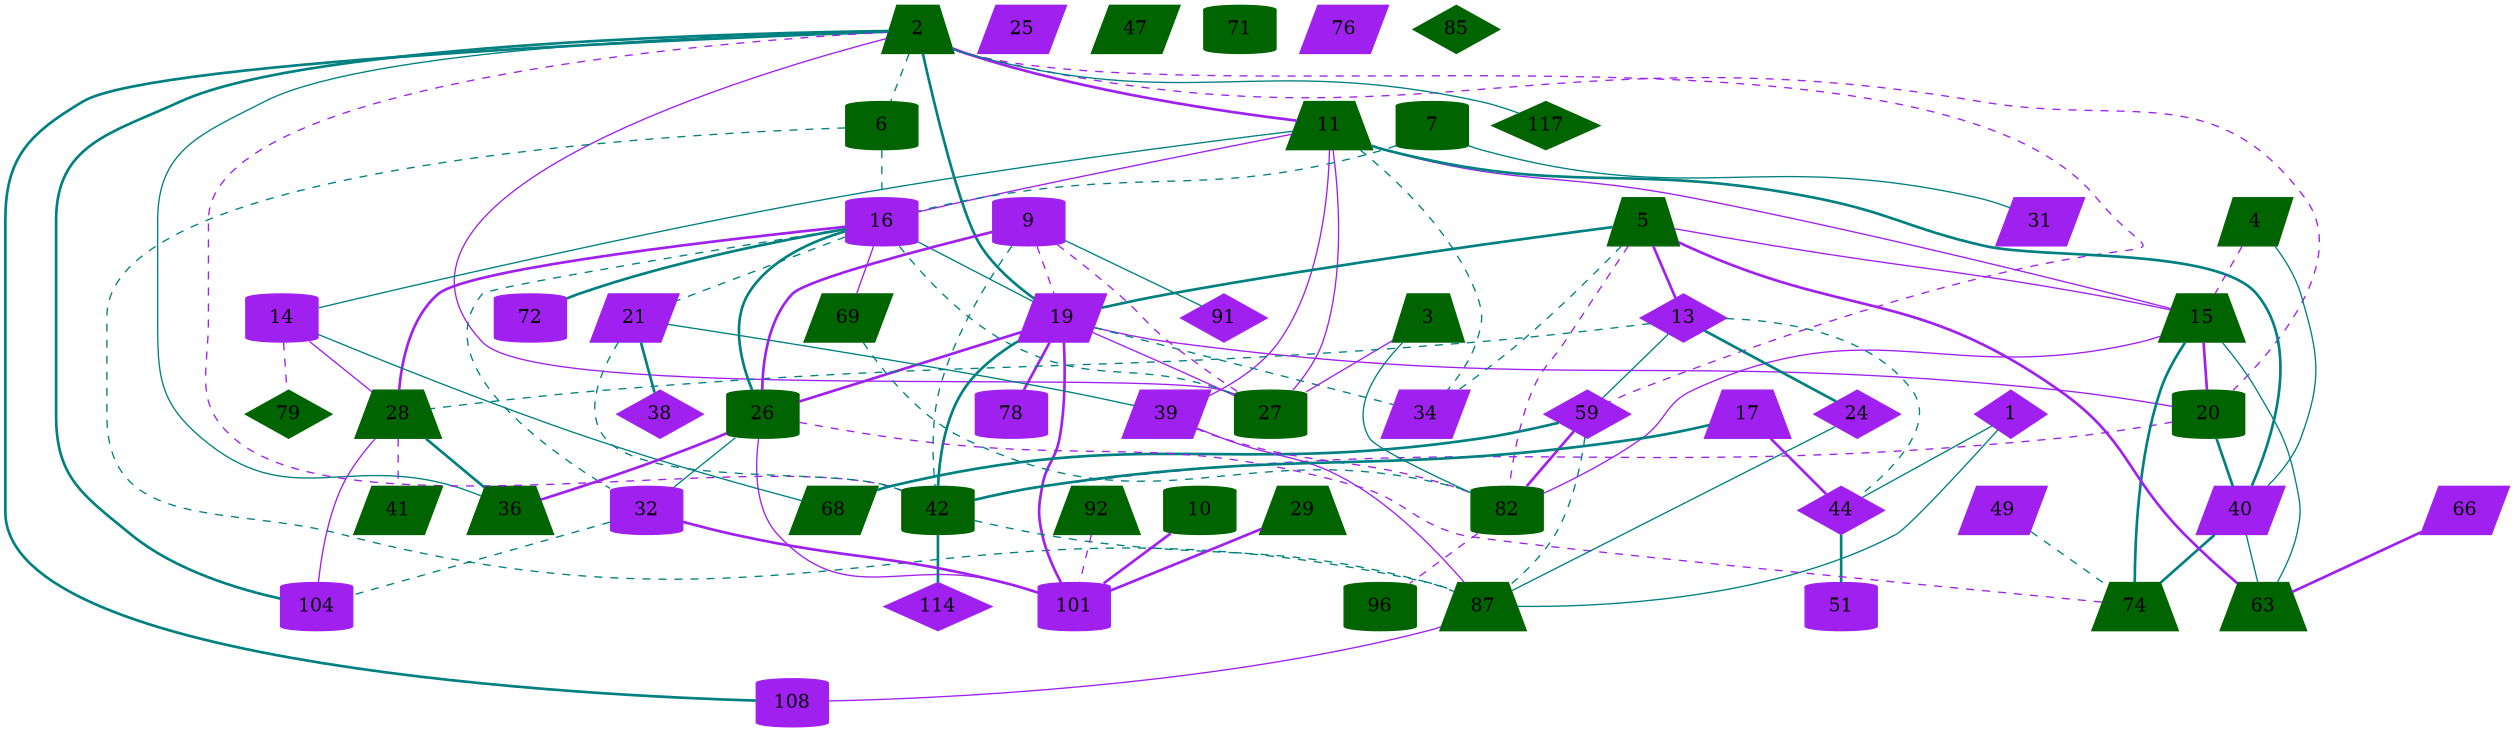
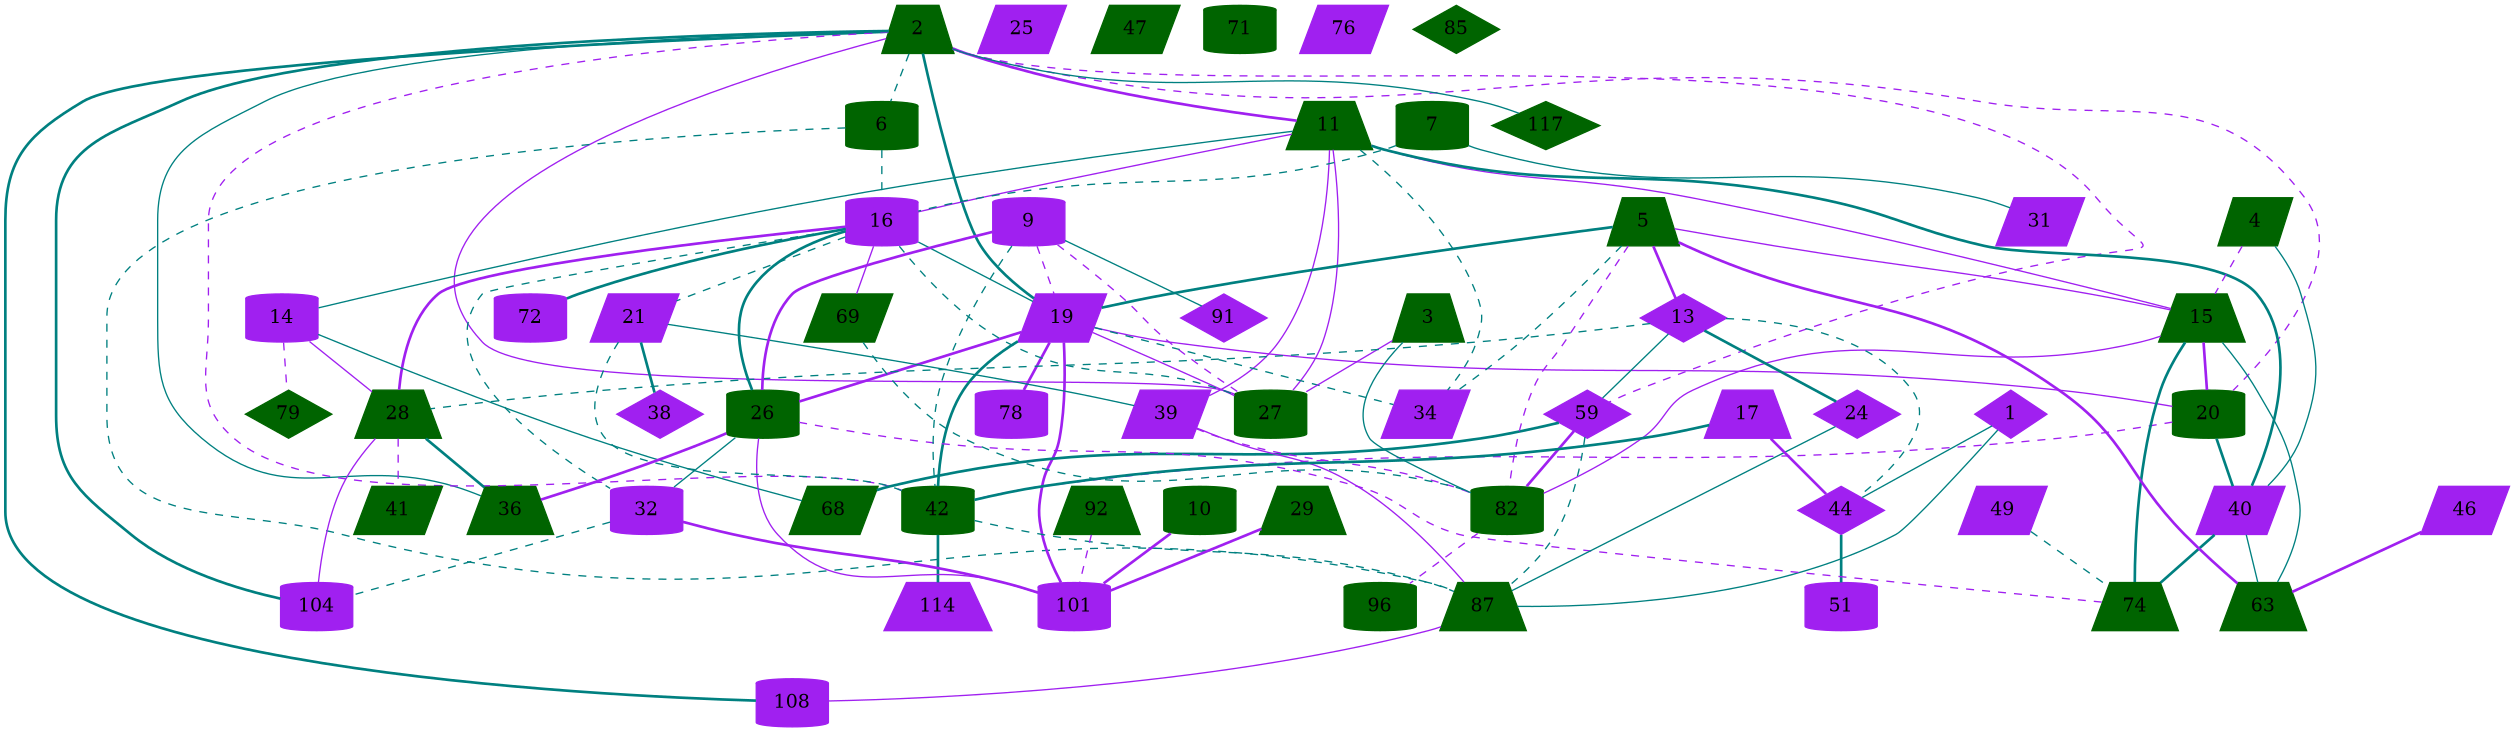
(2465, 510) -> (2465, 510)
(938, 607) -> (938, 607)
